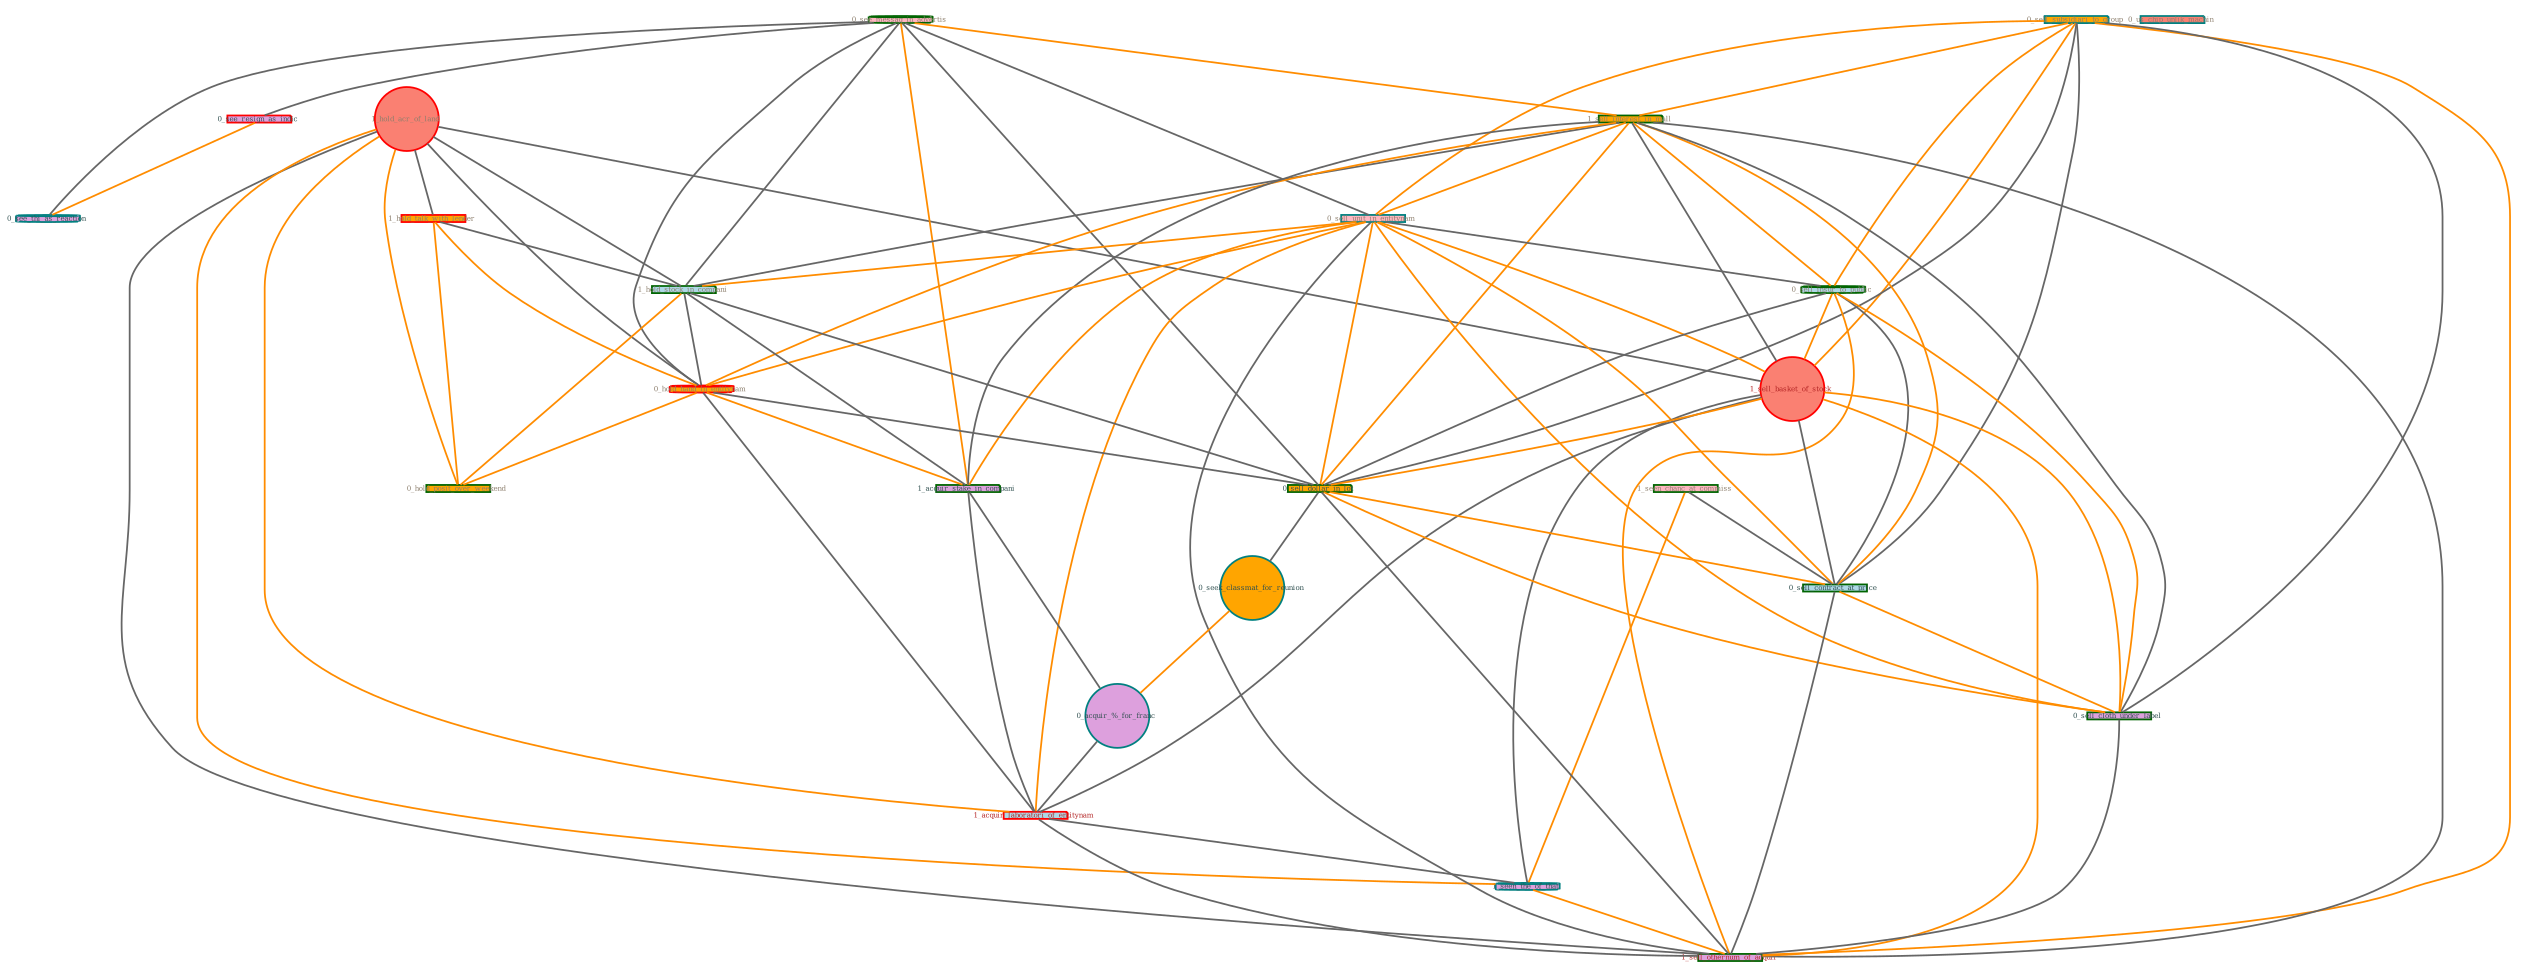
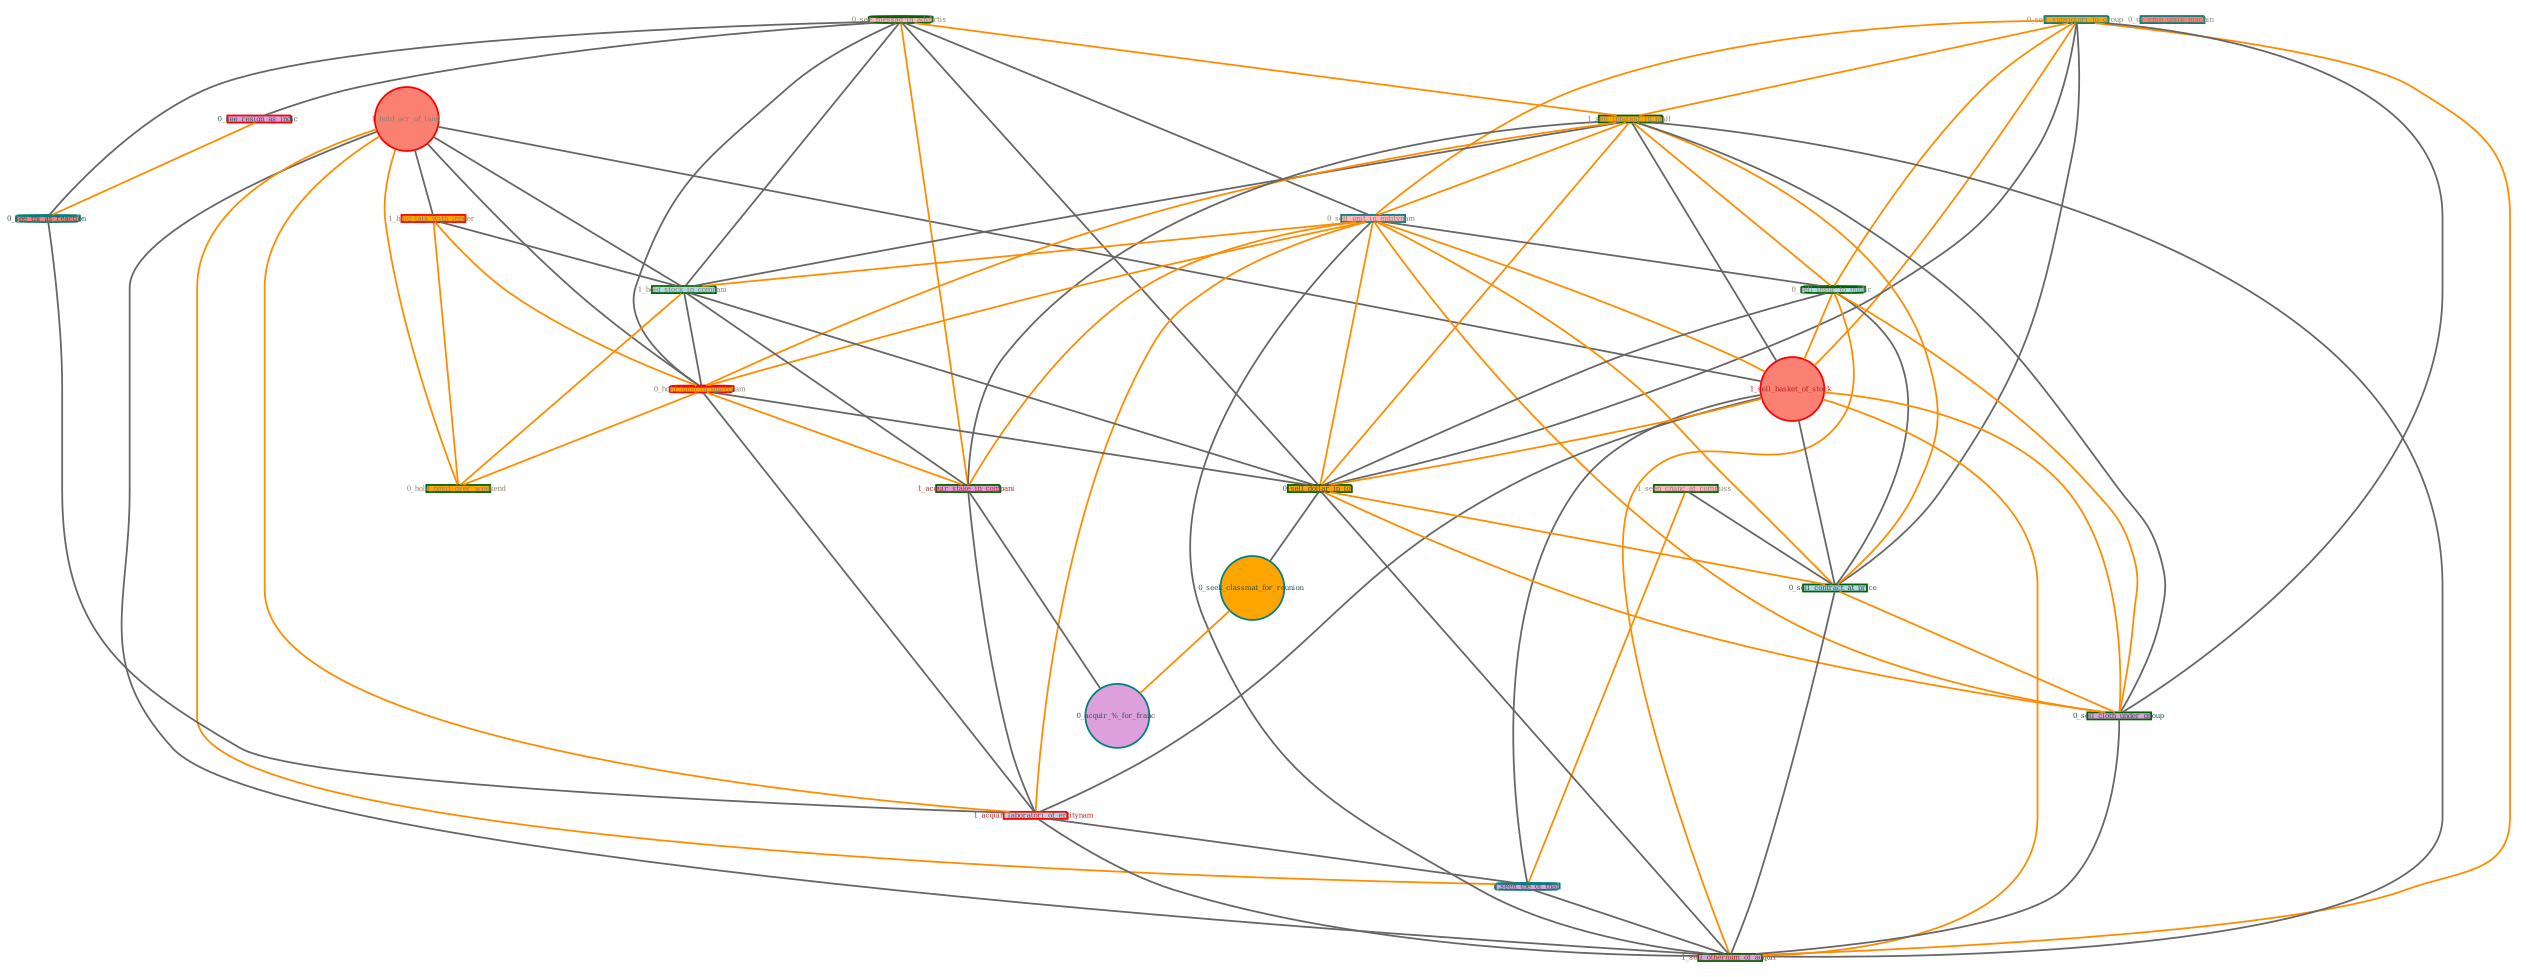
(48, 218) -> (48, 218)
(968, 489) -> (968, 489)
(2119, 716) -> (2119, 716)
(1067, 777) -> (320, 767)
(1629, 922) -> (1629, 922)
